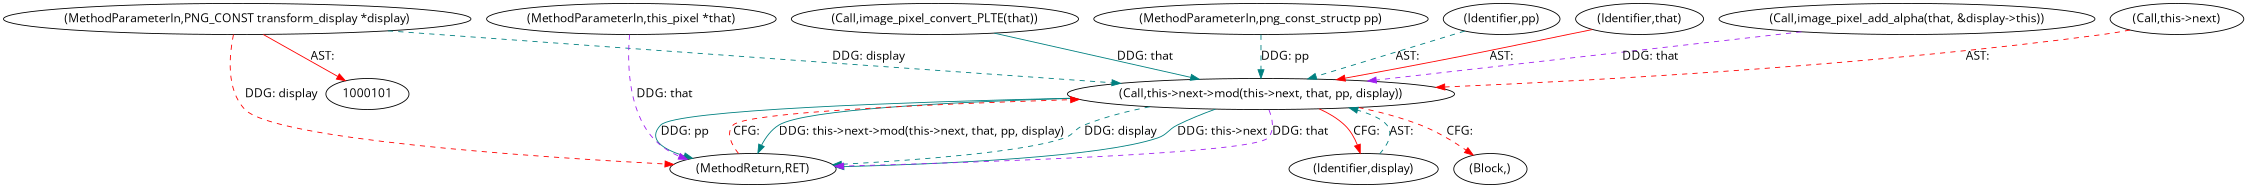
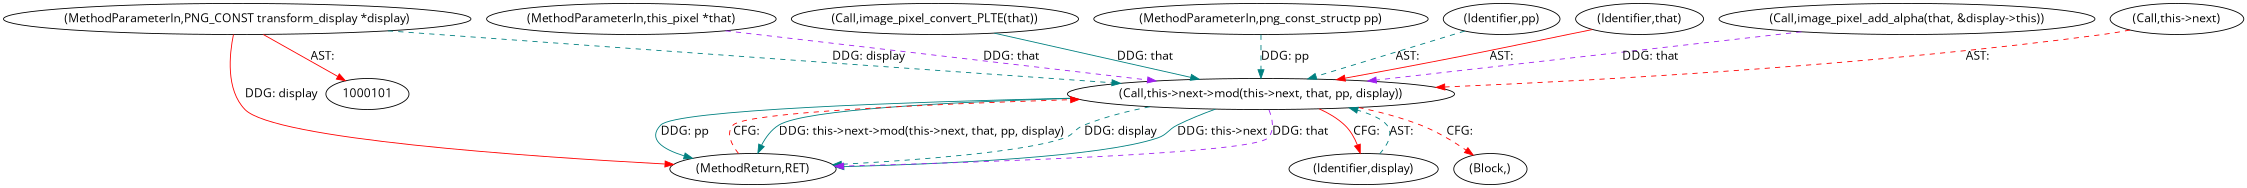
(635, 104) -> (936, 55)
(413, 145) -> (413, 145)
